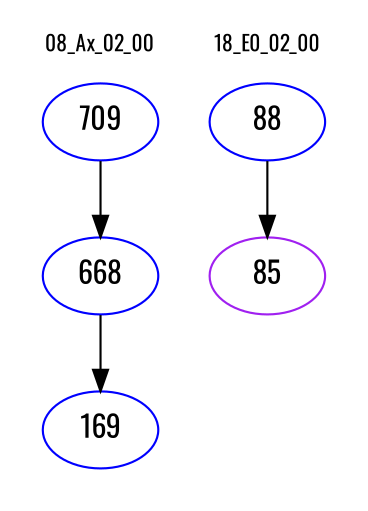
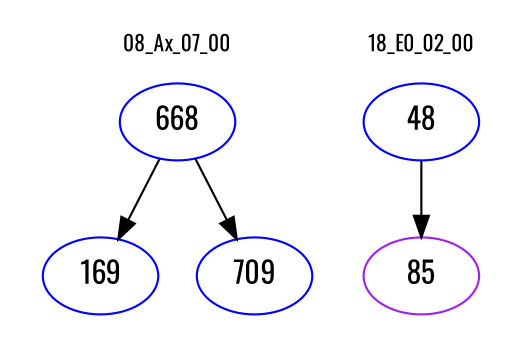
(101, 46) -> (178, 46)
(267, 122) -> (421, 122)
(101, 188) -> (211, 189)
